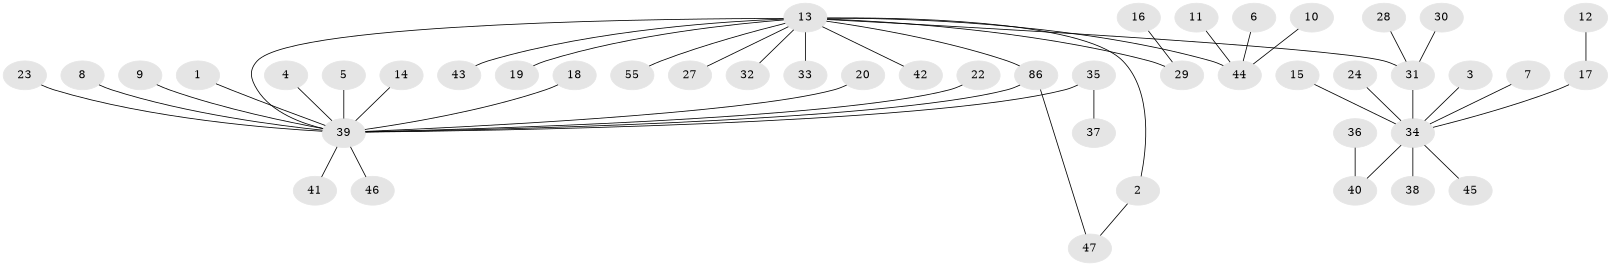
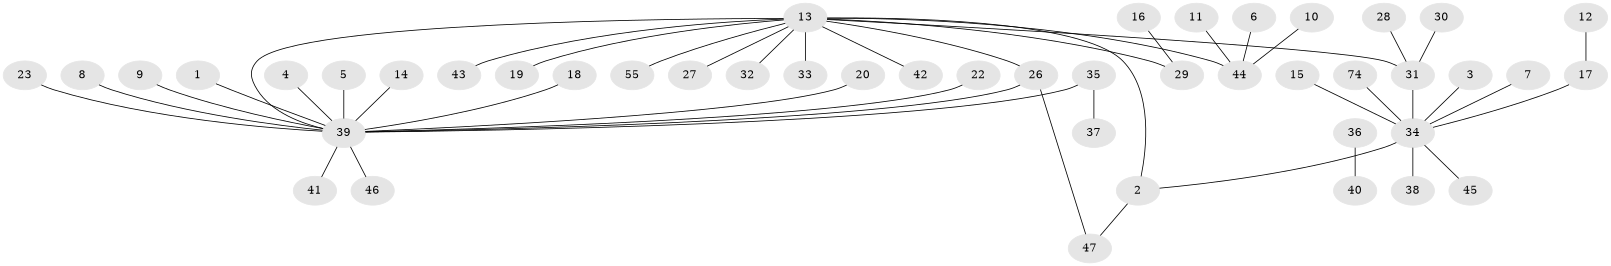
(1036, 75) -> (1036, 75)
(1355, 75) -> (1355, 75)
(1384, 162) -> (1279, 172)
